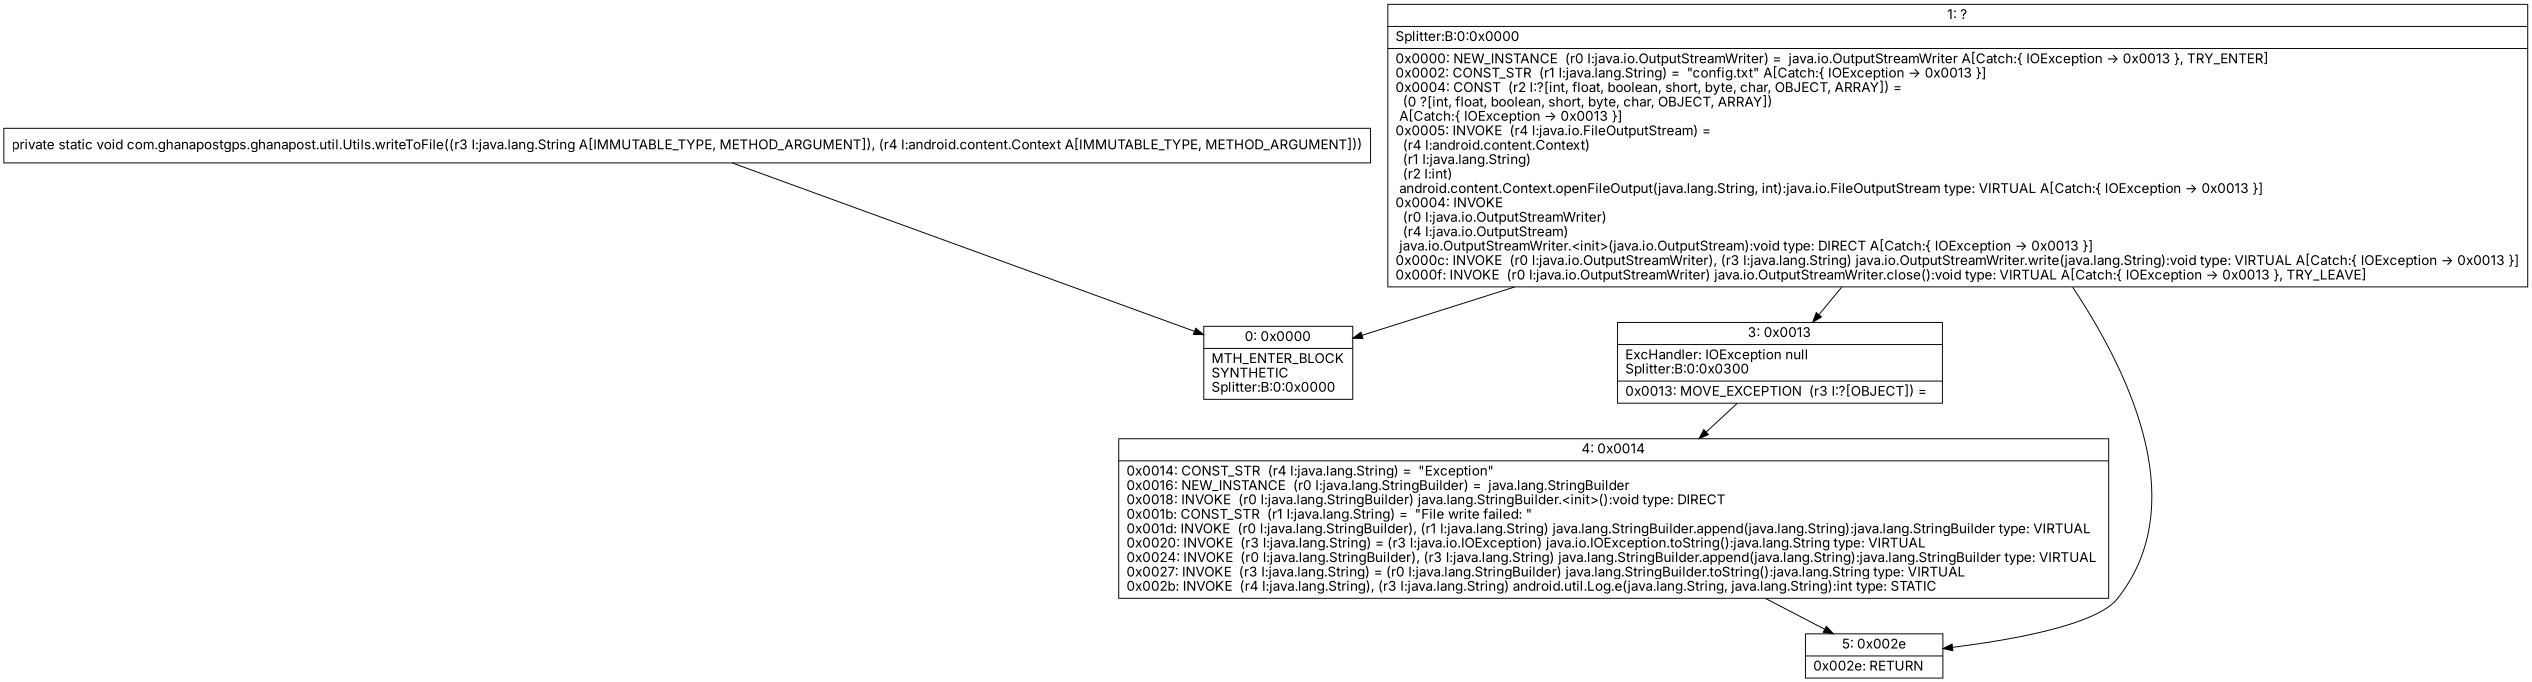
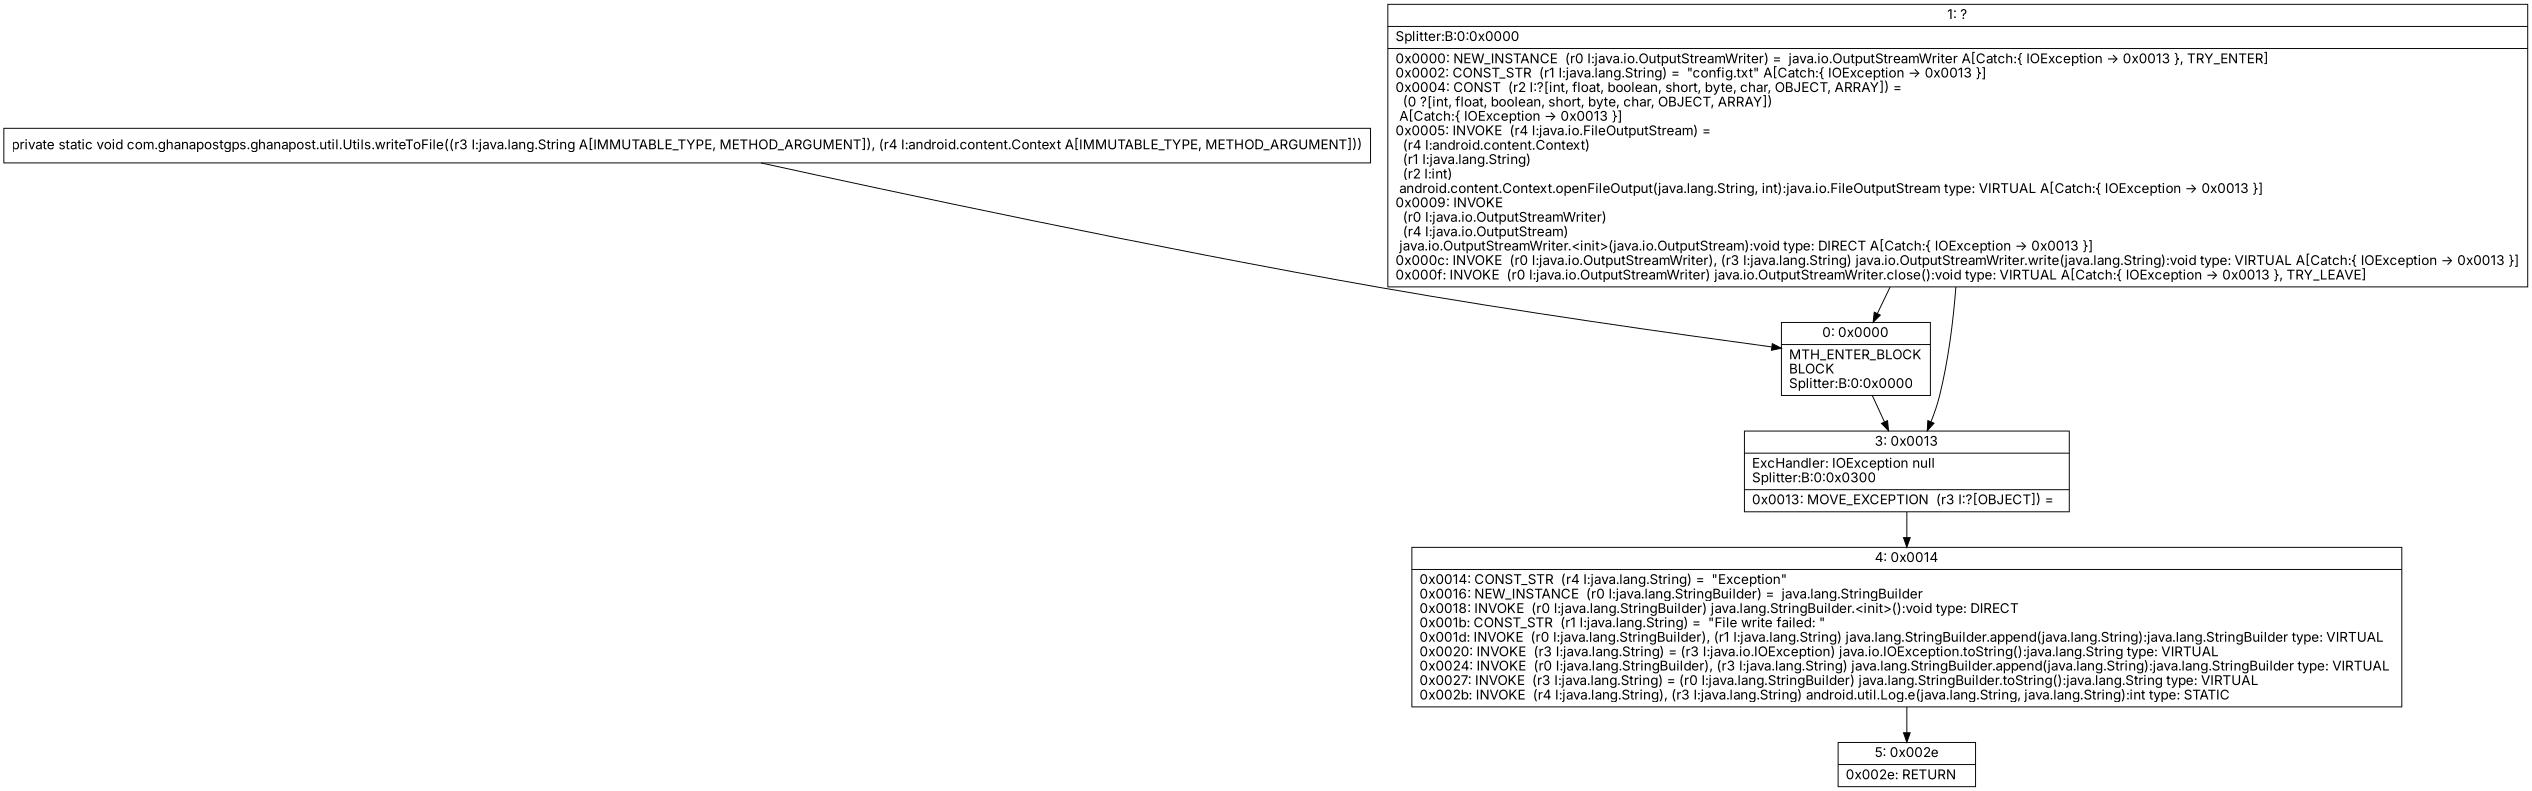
(1453, 203) -> (1453, 203)
(1250, 373) -> (1812, 370)
none -> (1878, 409)
(2150, 525) -> none
